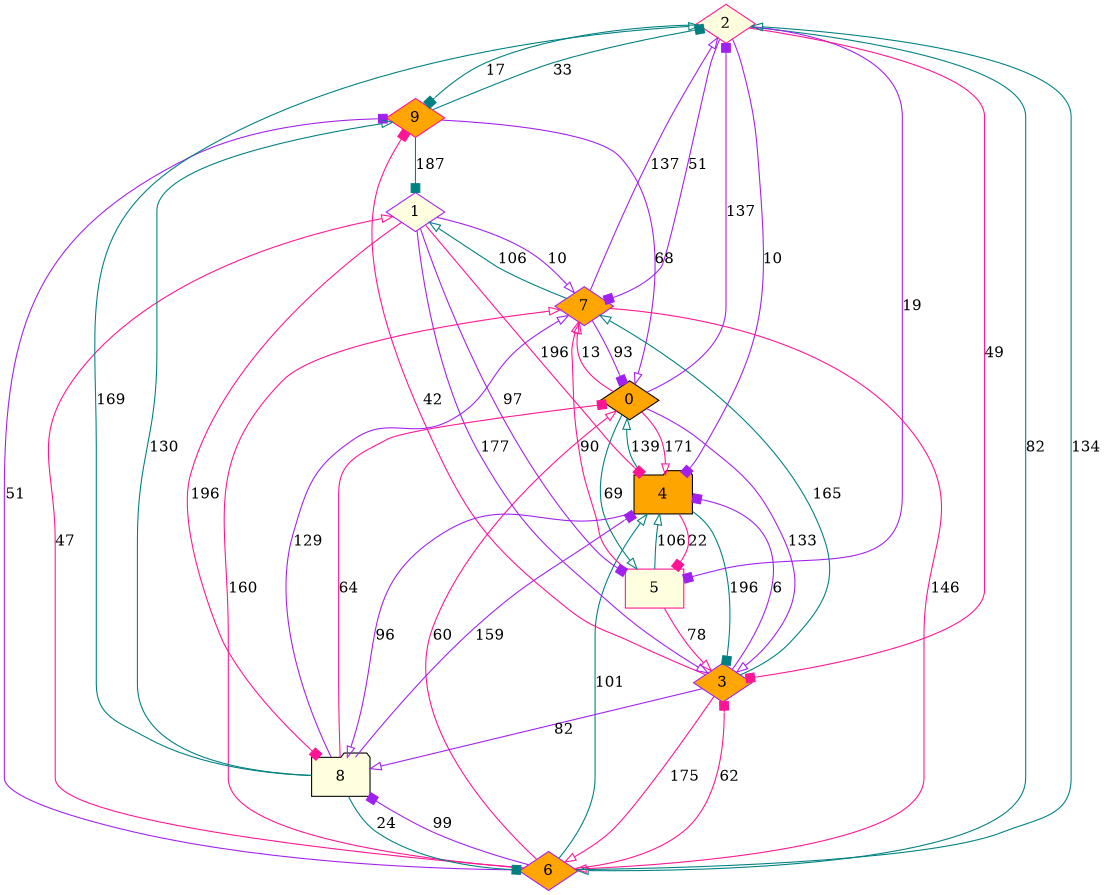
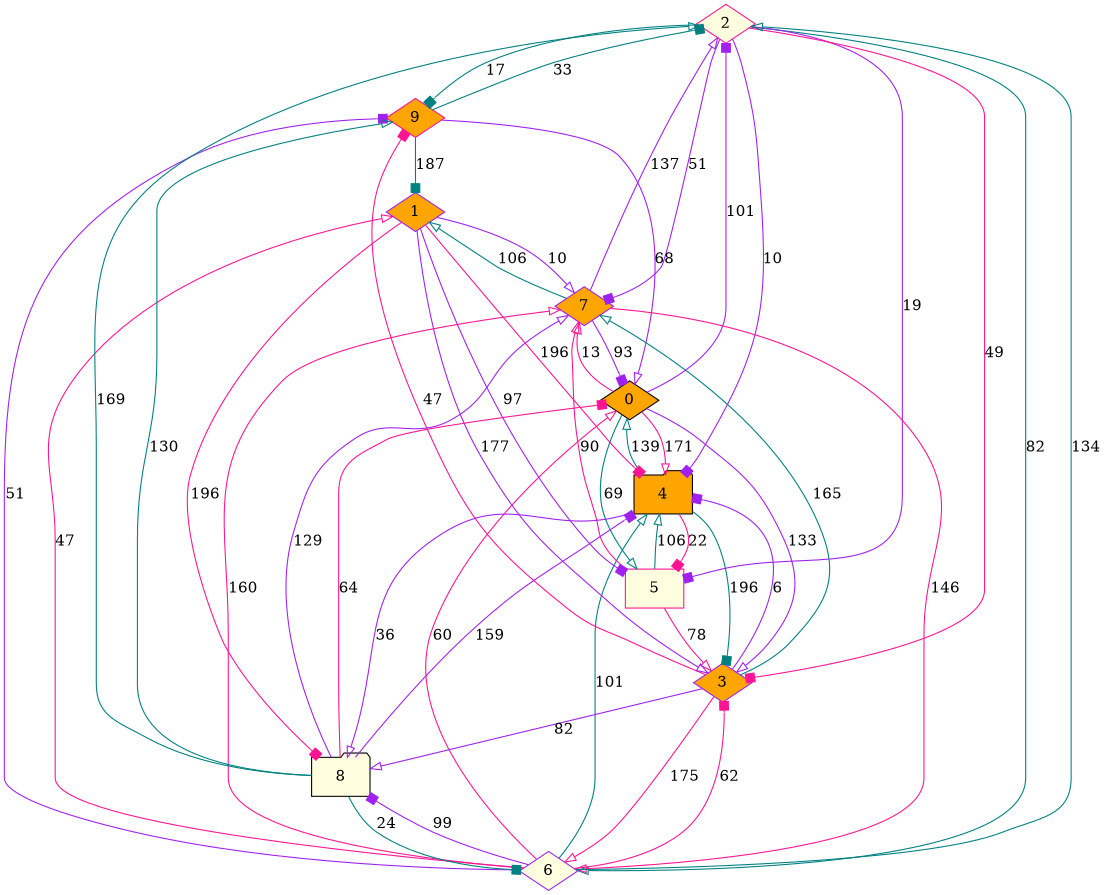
(415, 212) -> (415, 212)
(741, 212) -> (741, 212)
(433, 400) -> (433, 400)
(386, 636) -> (386, 636)
(549, 871) -> (549, 871)
